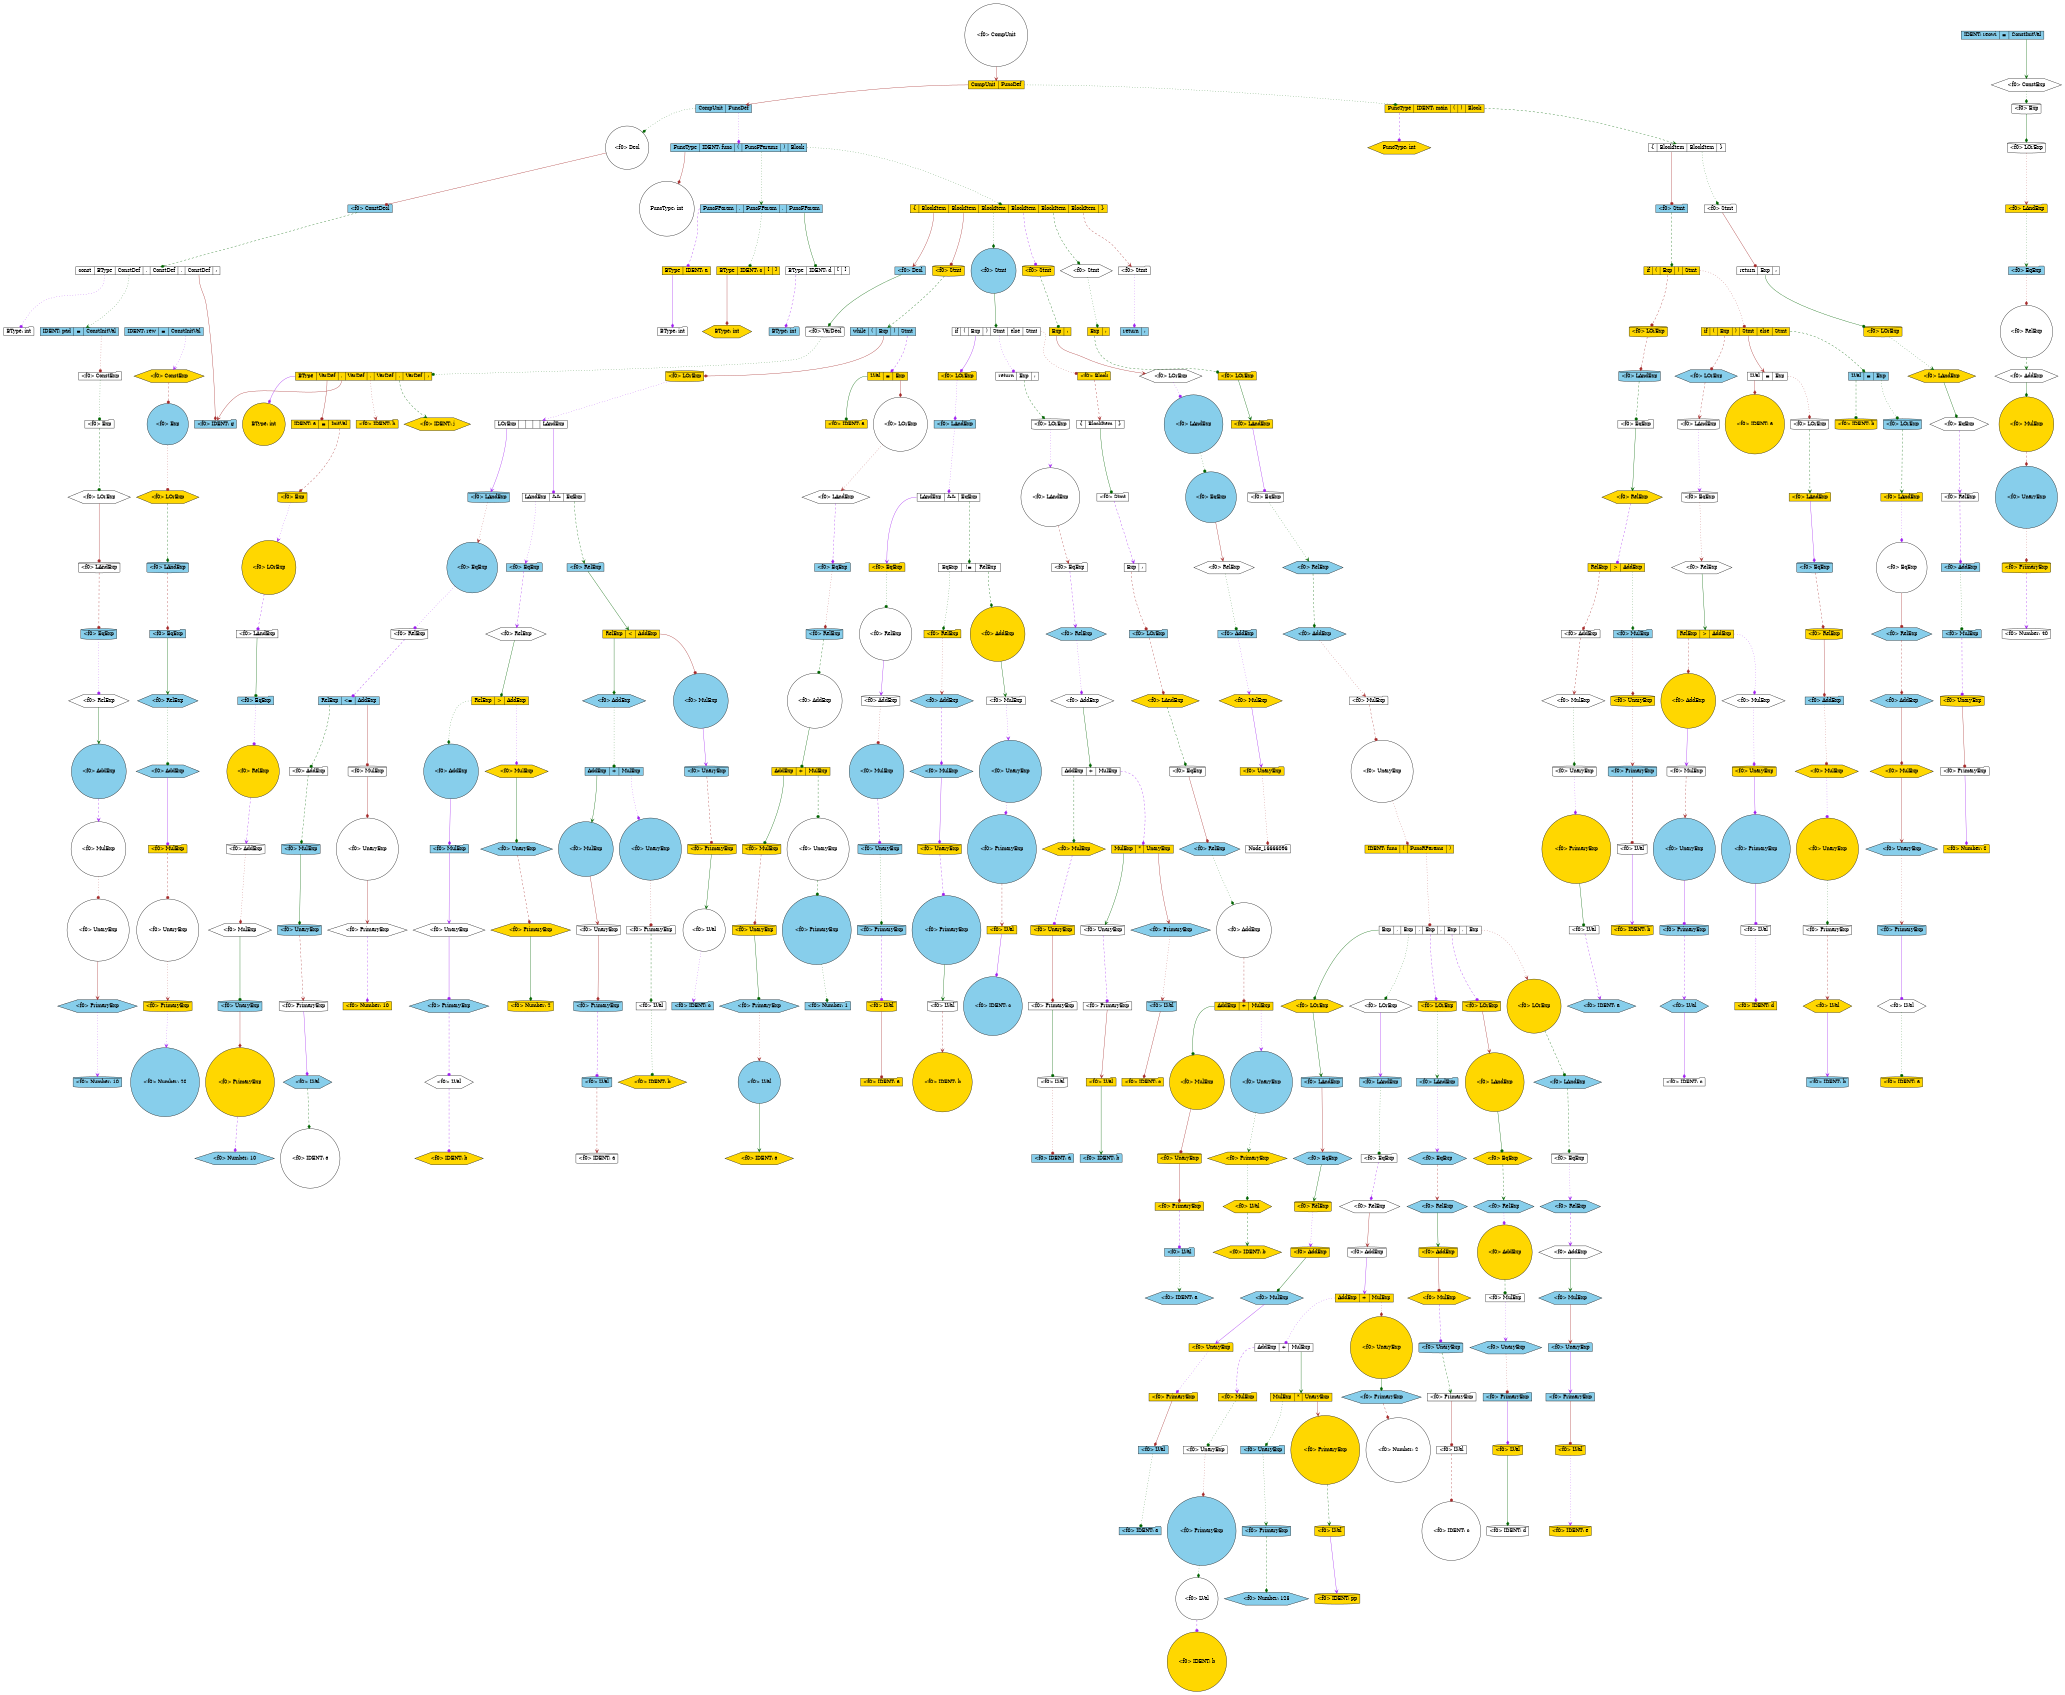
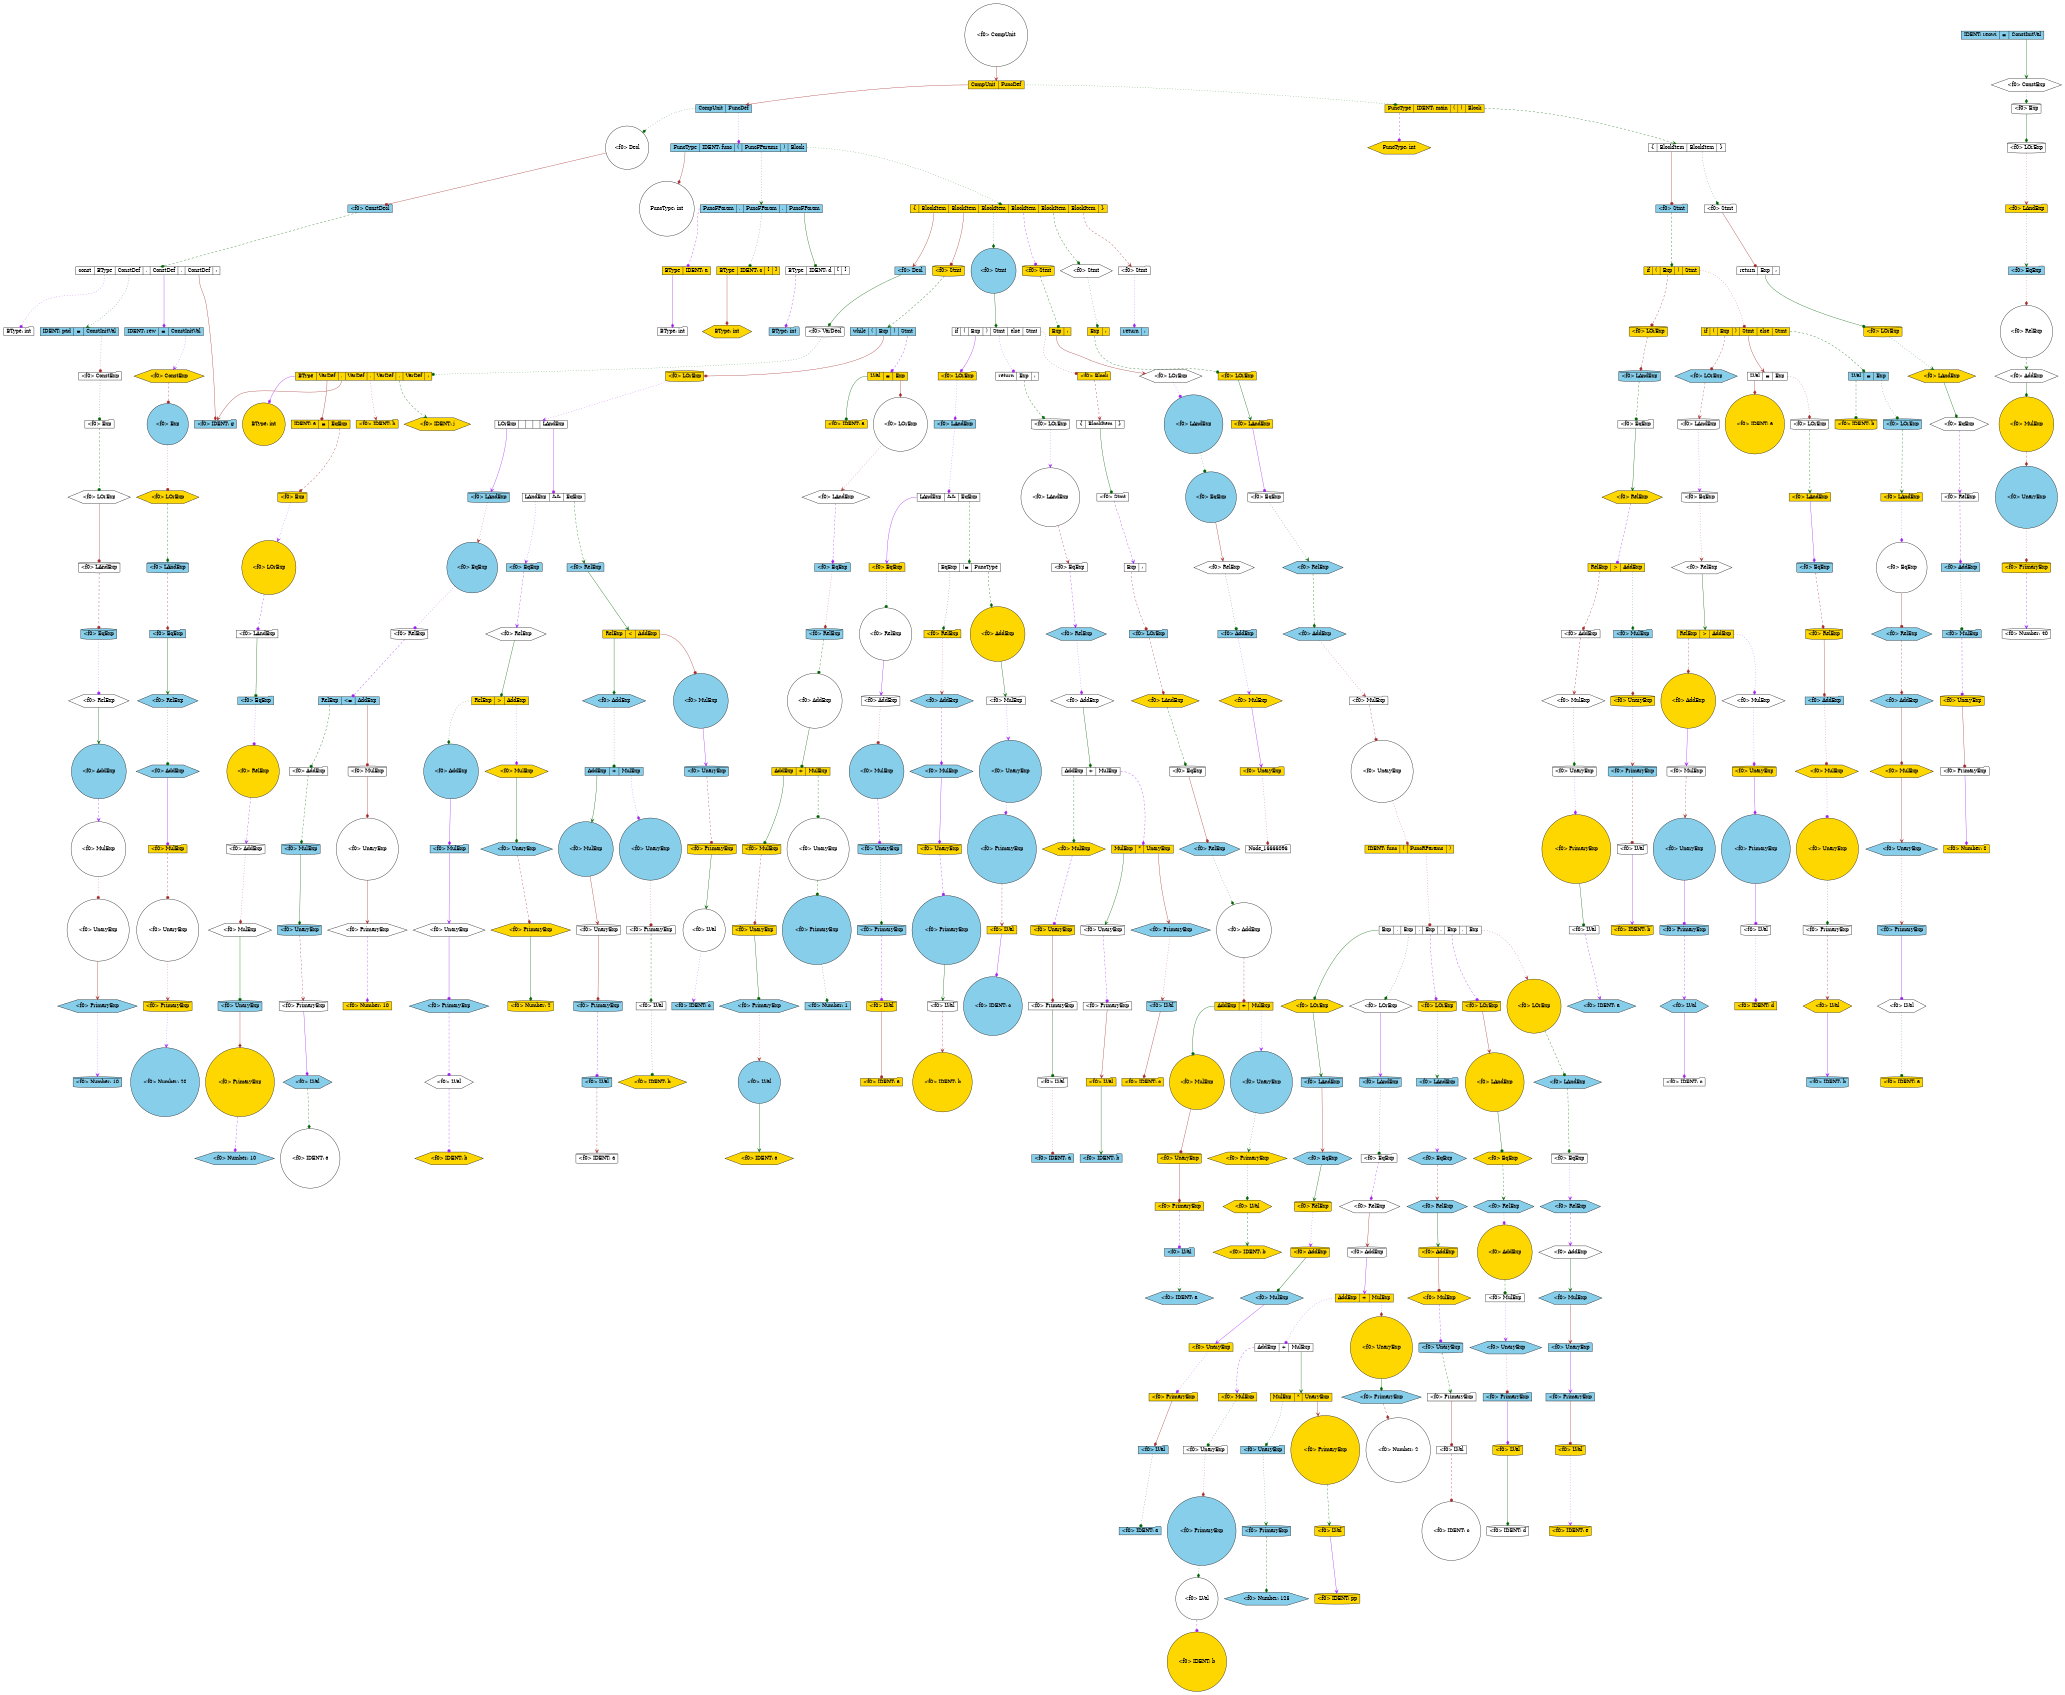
none -> (164, 299)
(339, 424) -> (339, 424)
(988, 567) -> (986, 567)
